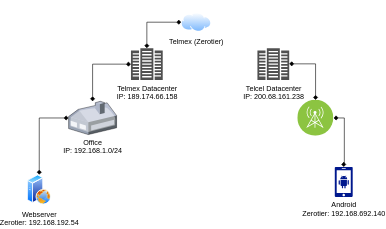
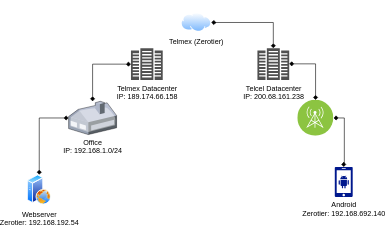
(147, 22) -> none
none -> (243, 23)
